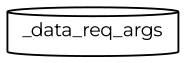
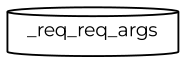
(93, 32) -> (93, 32)
